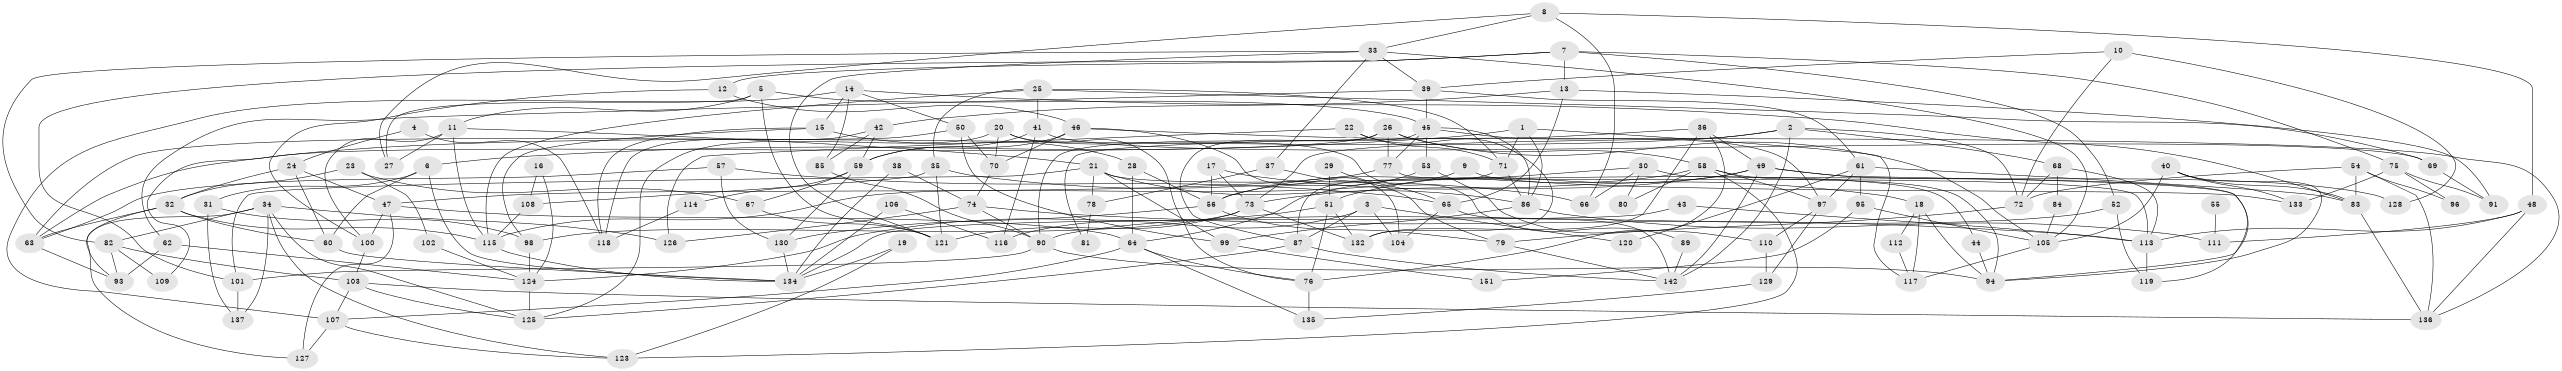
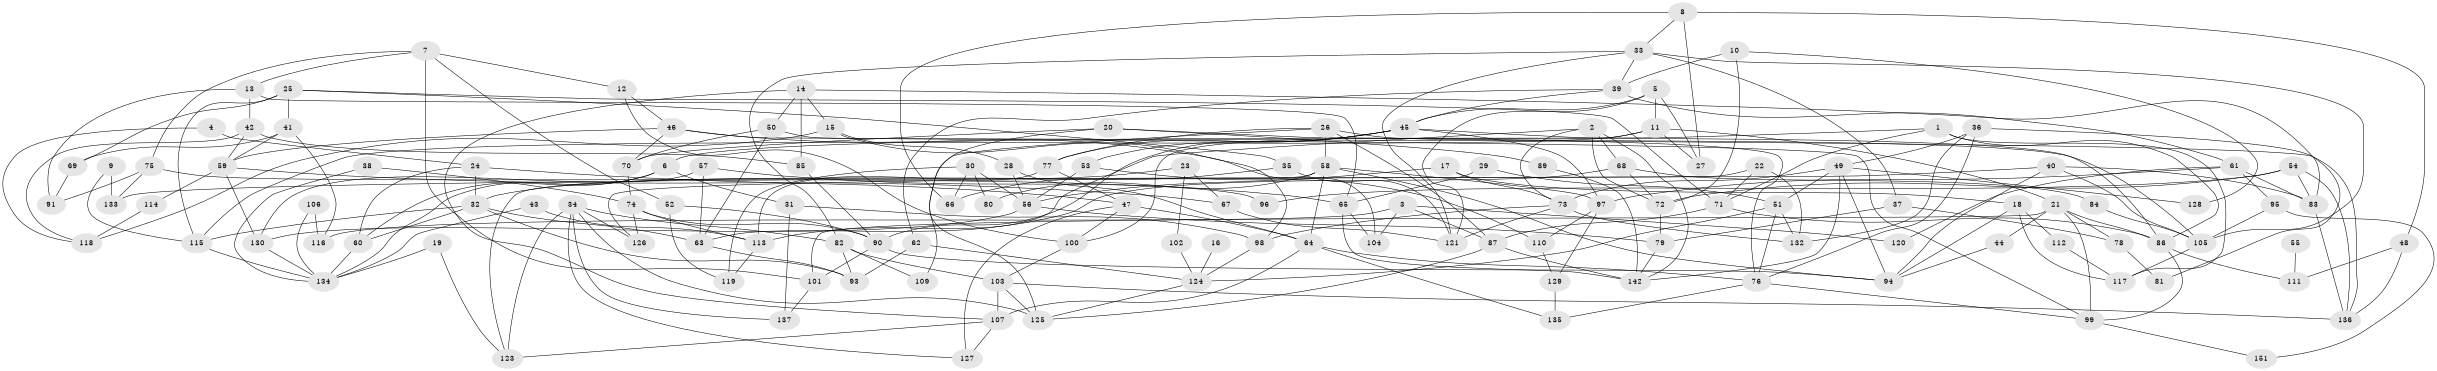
(528, 205) -> none
(2342, 230) -> none
none -> (1923, 301)
